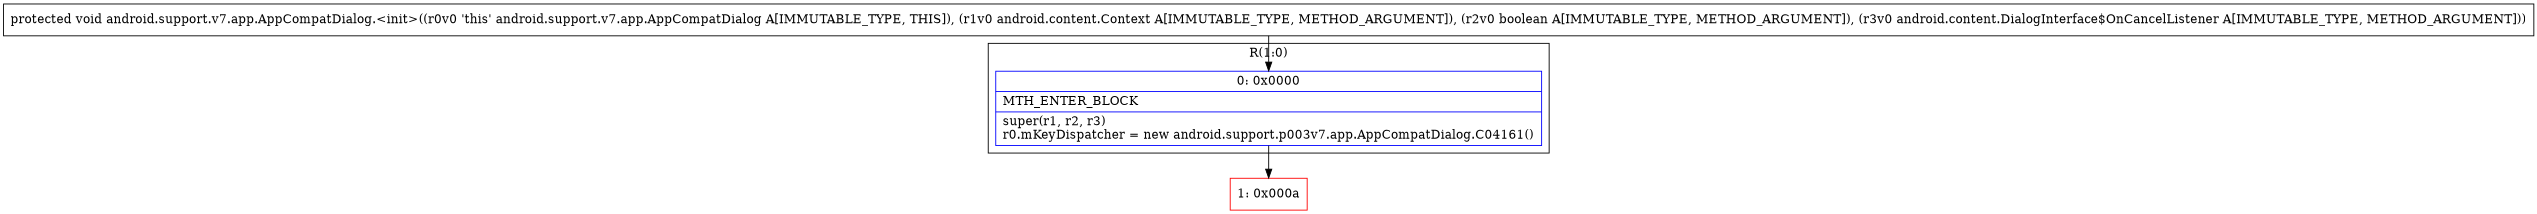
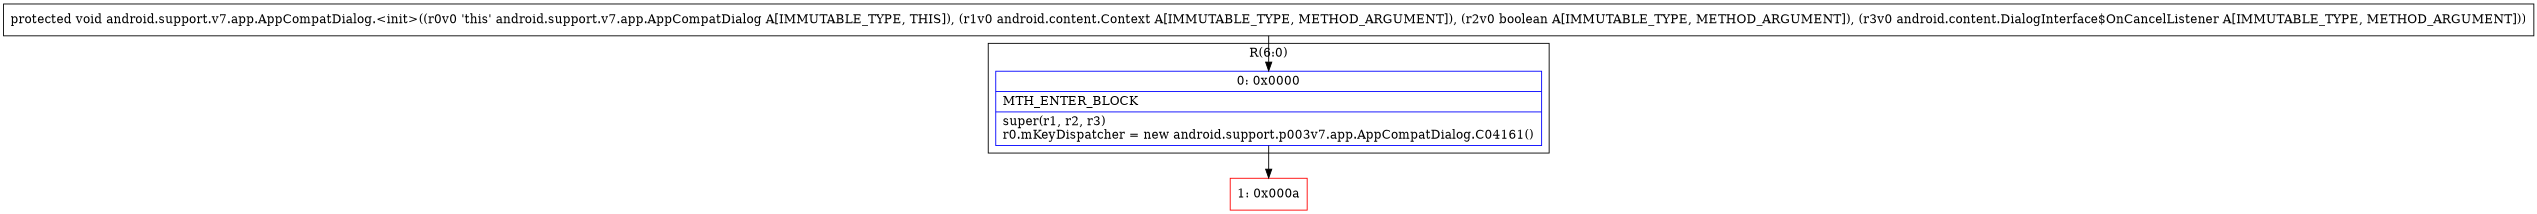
(1269, 54) -> (1269, 54)
